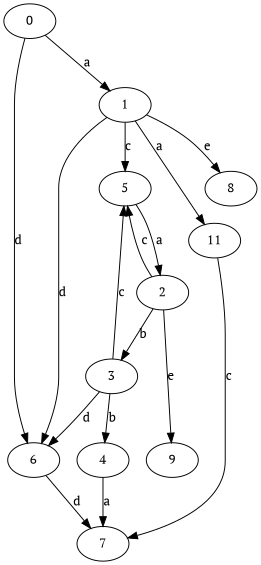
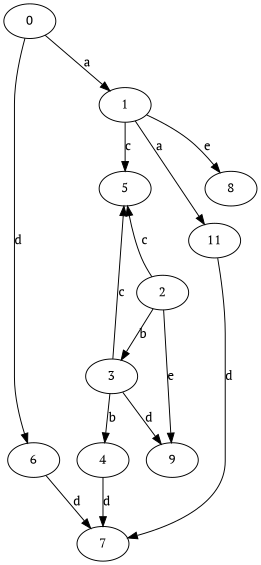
(150, 234) -> none
(59, 268) -> none
(229, 376) -> (229, 376)
(78, 416) -> (139, 414)
(107, 502) -> (107, 502)
